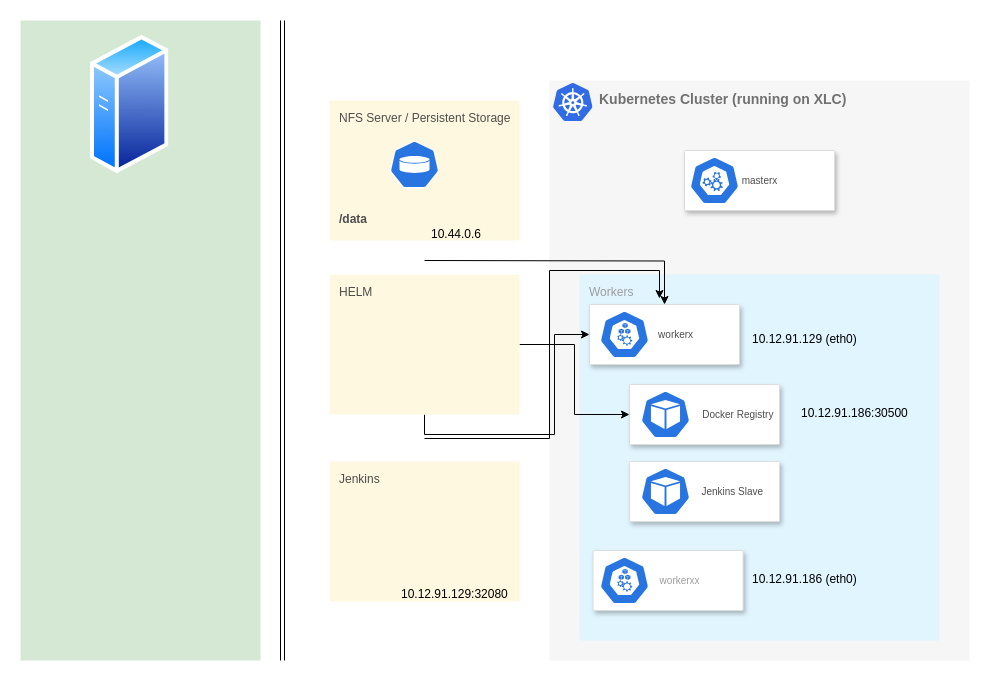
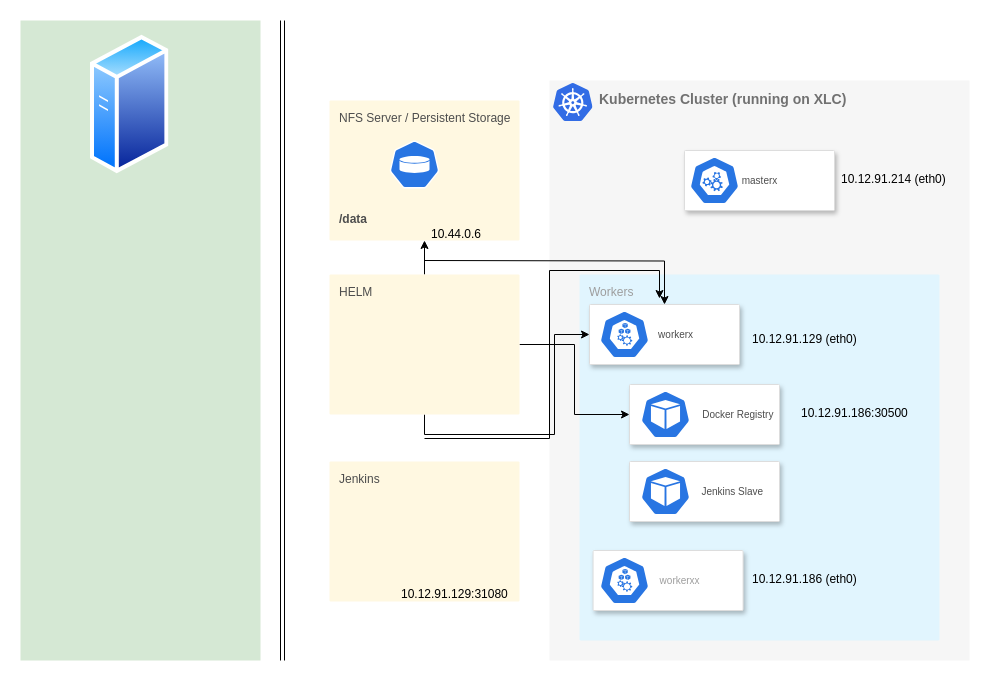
none -> (905, 181)
none -> (425, 262)
(456, 595) -> (456, 595)
